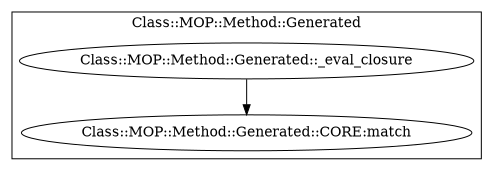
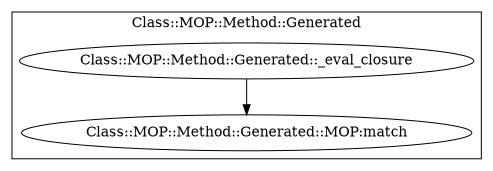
(247, 133) -> (247, 133)
